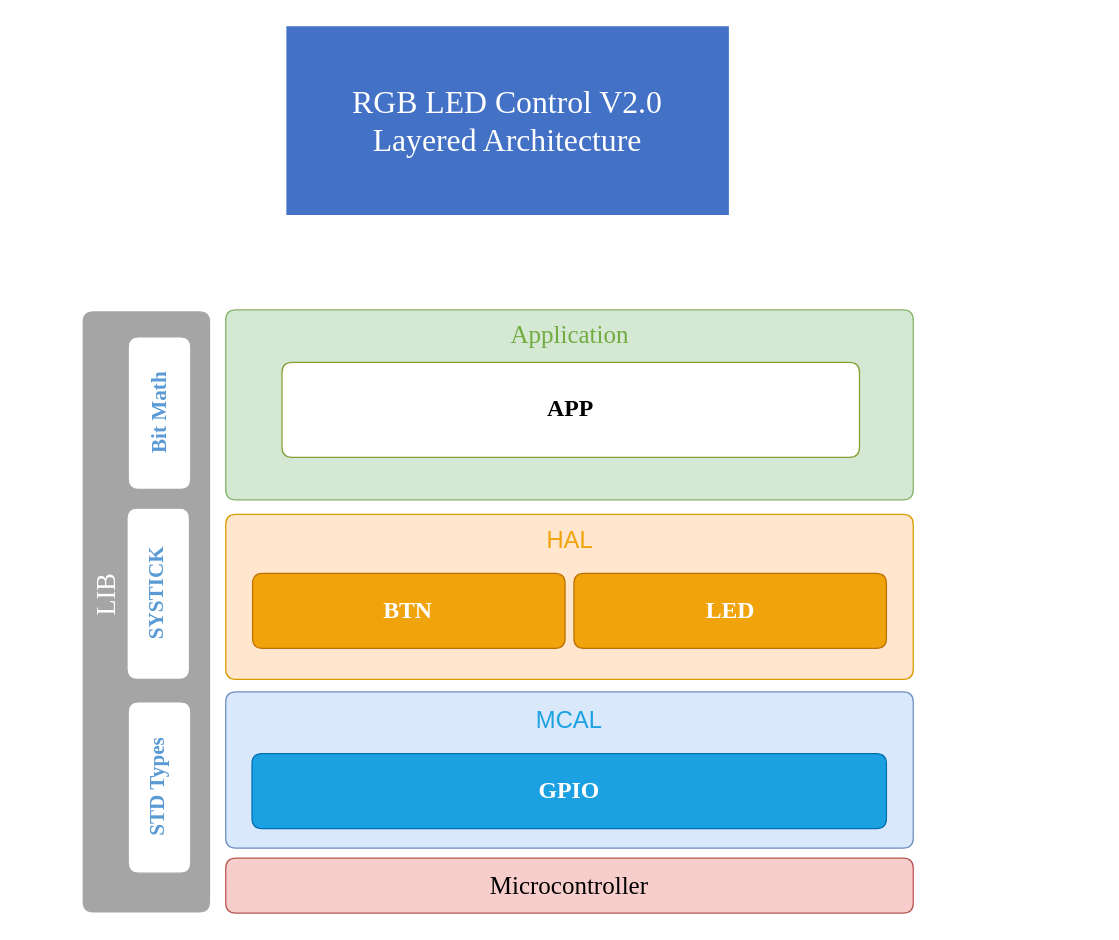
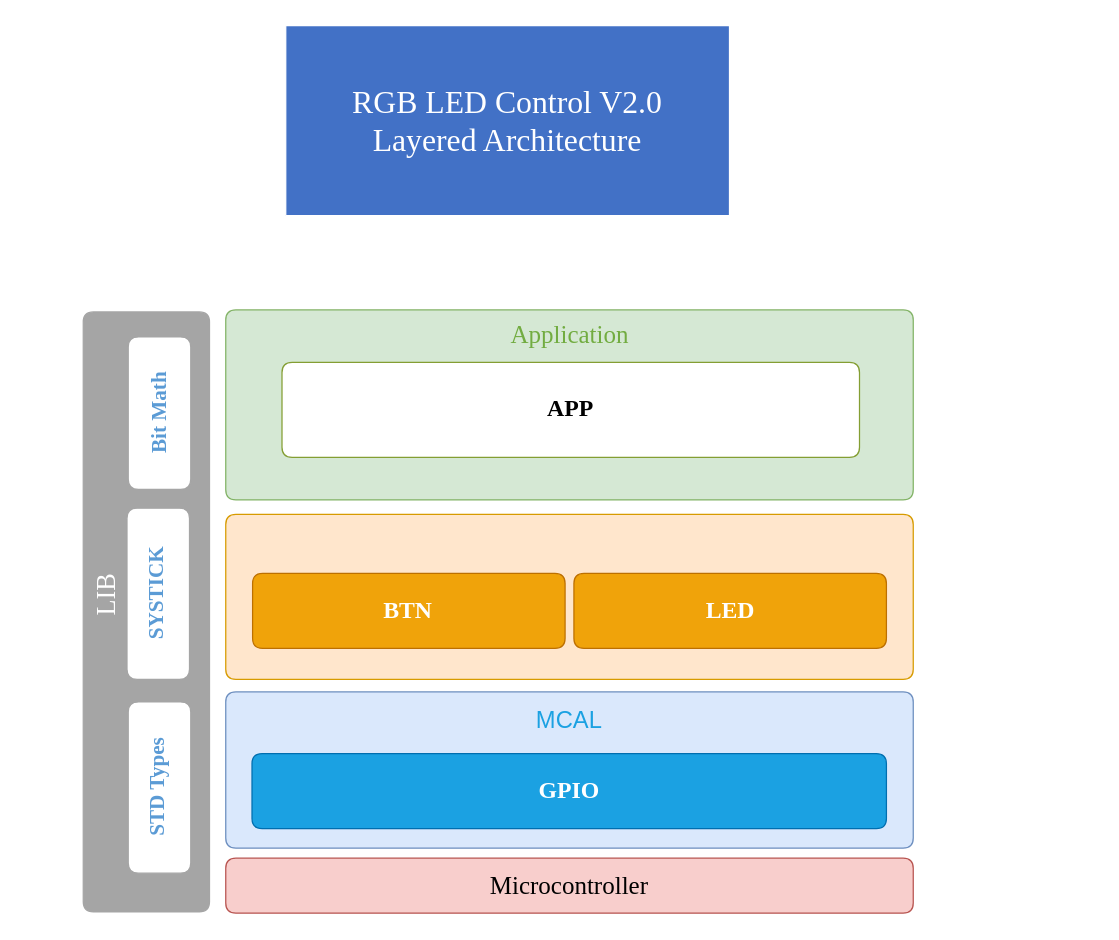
(569, 541) -> none
